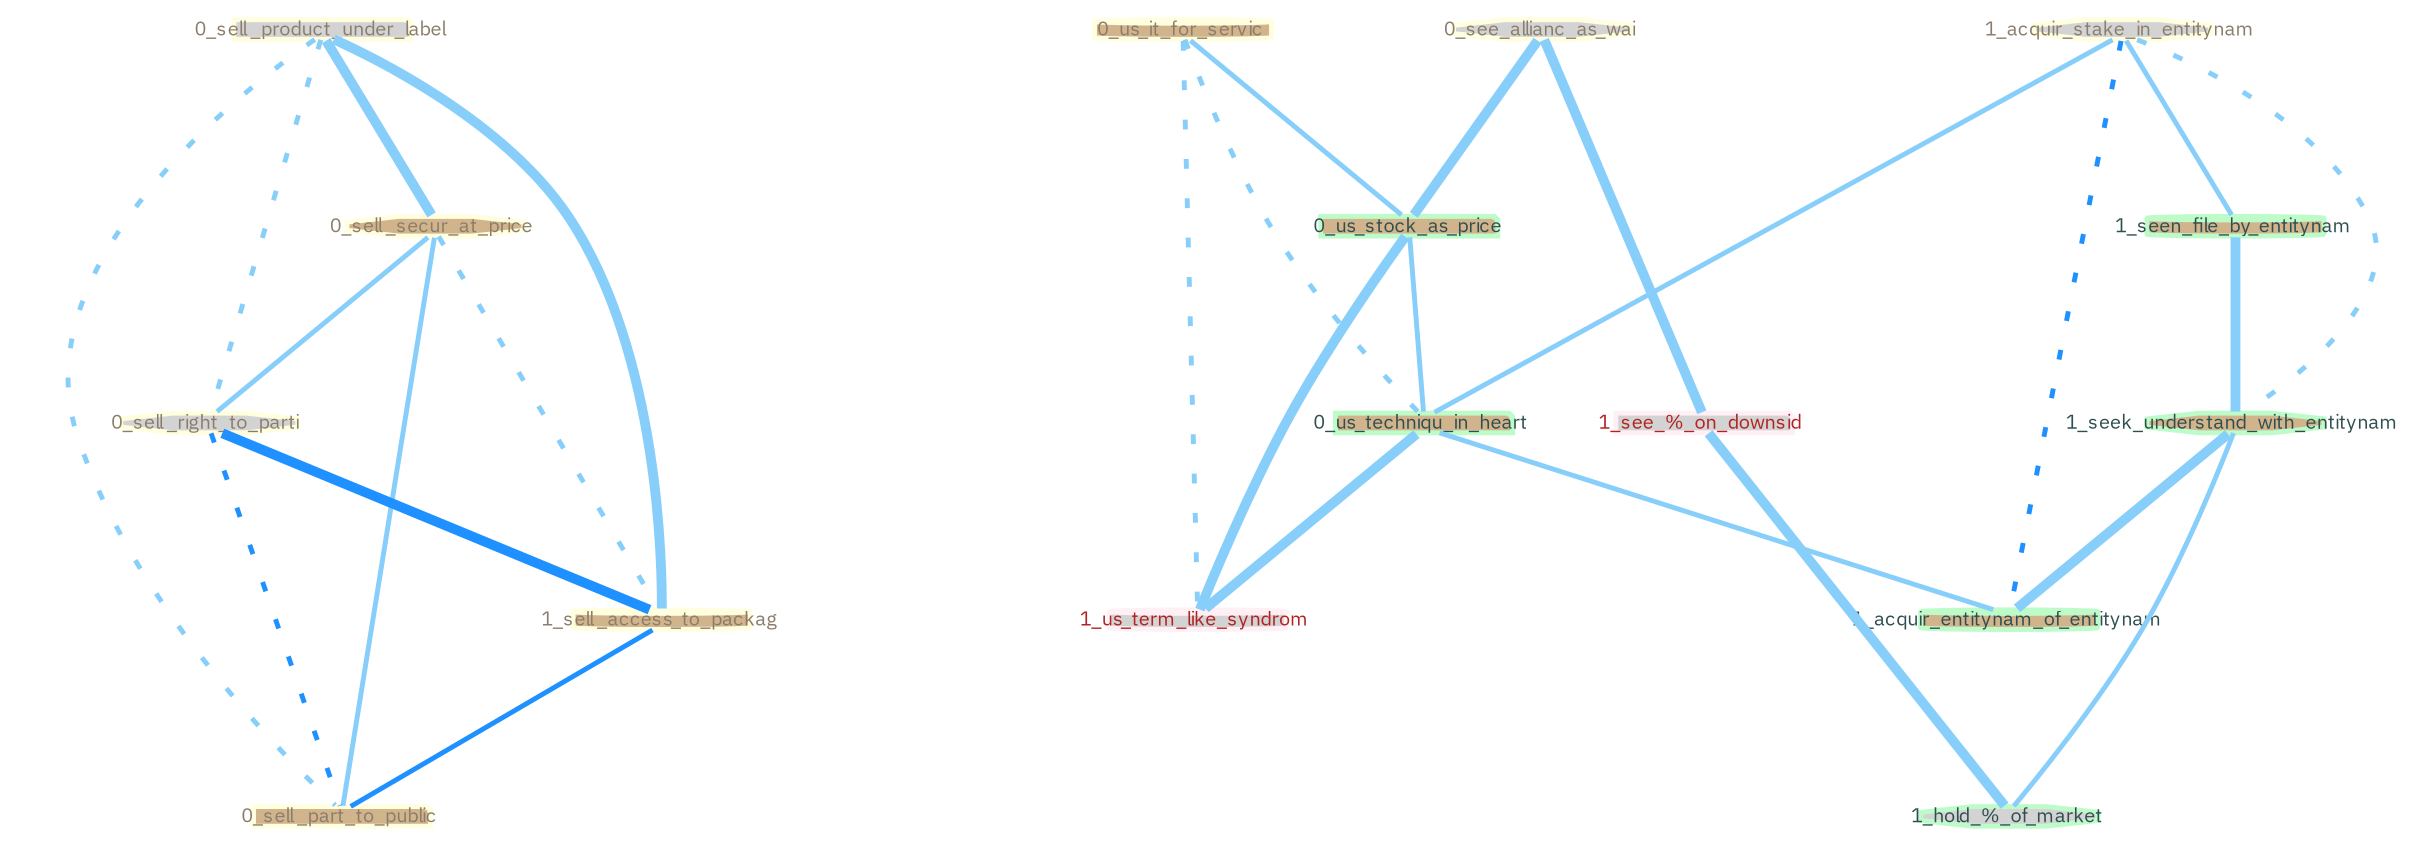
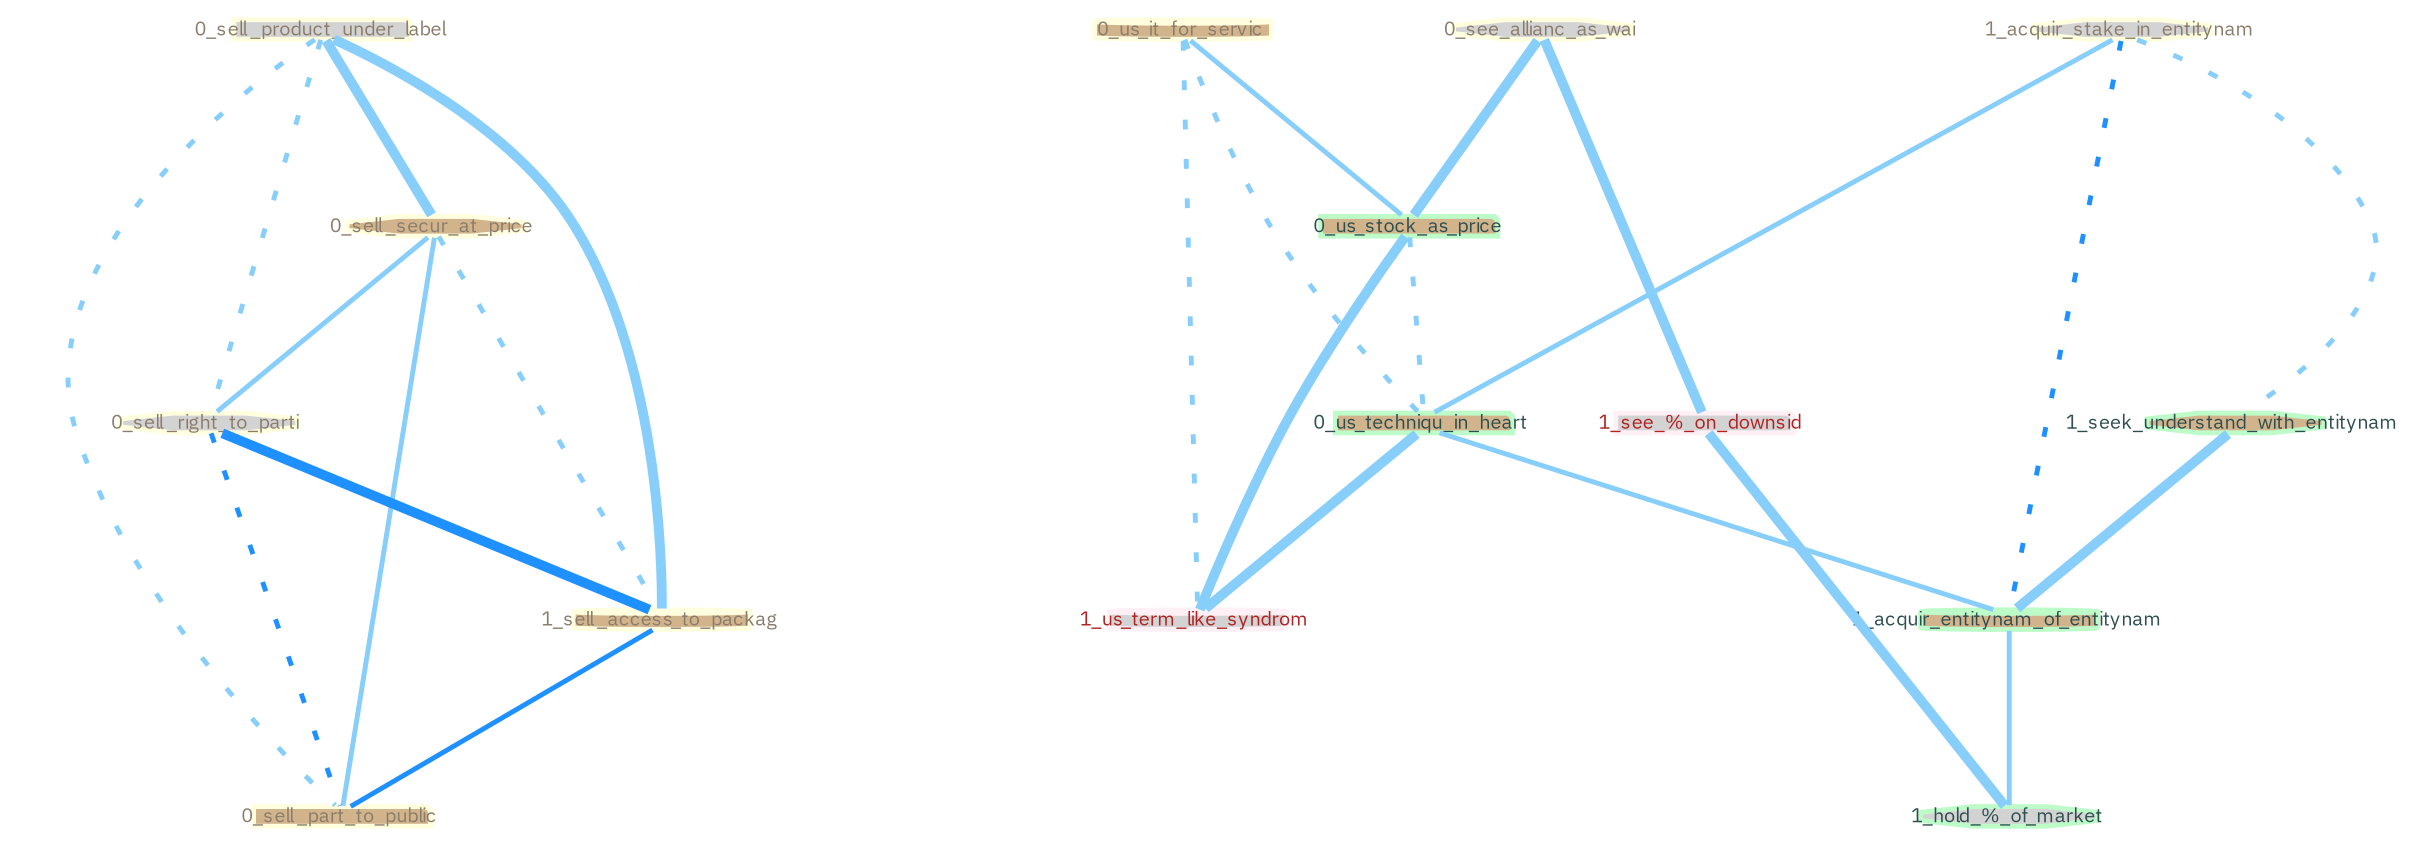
(2236, 226) -> none
(1417, 324) -> (1417, 324)
(2142, 630) -> (2009, 718)
